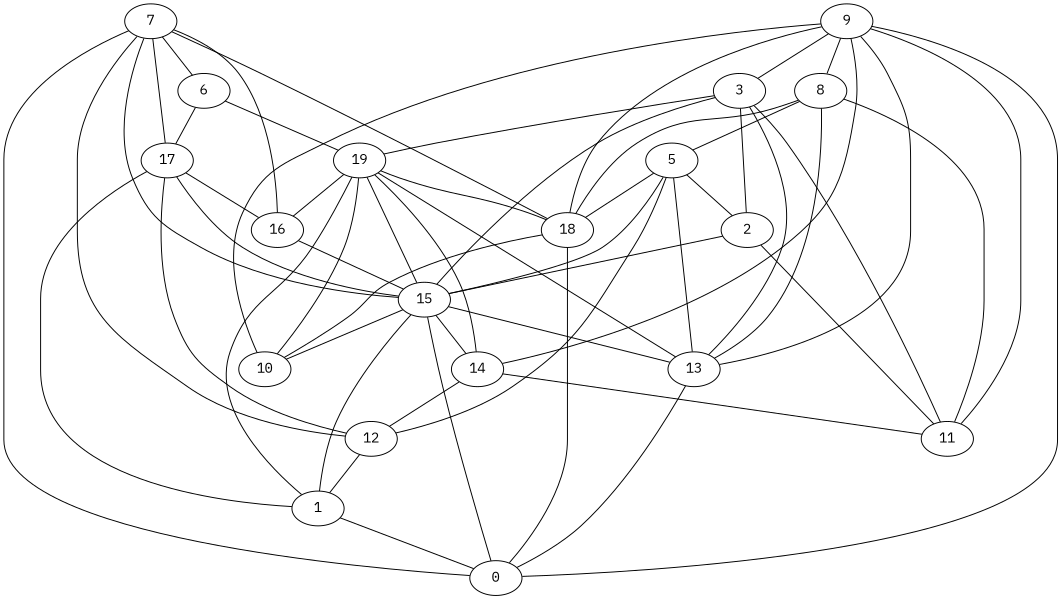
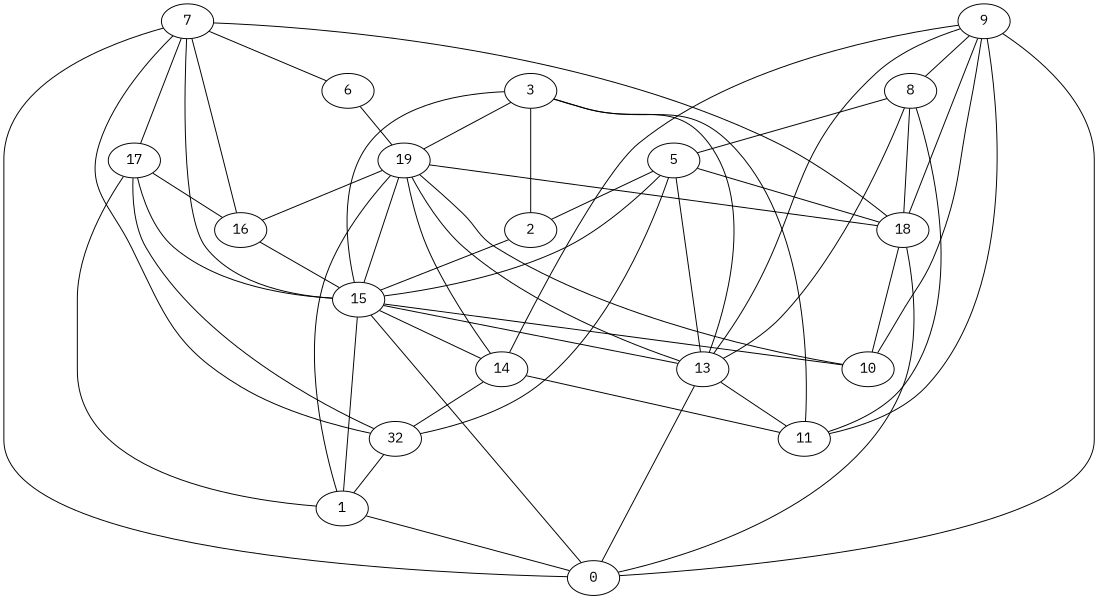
(793, 56) -> none
(186, 126) -> none
(847, 335) -> (754, 404)
(371, 439) -> (395, 439)
